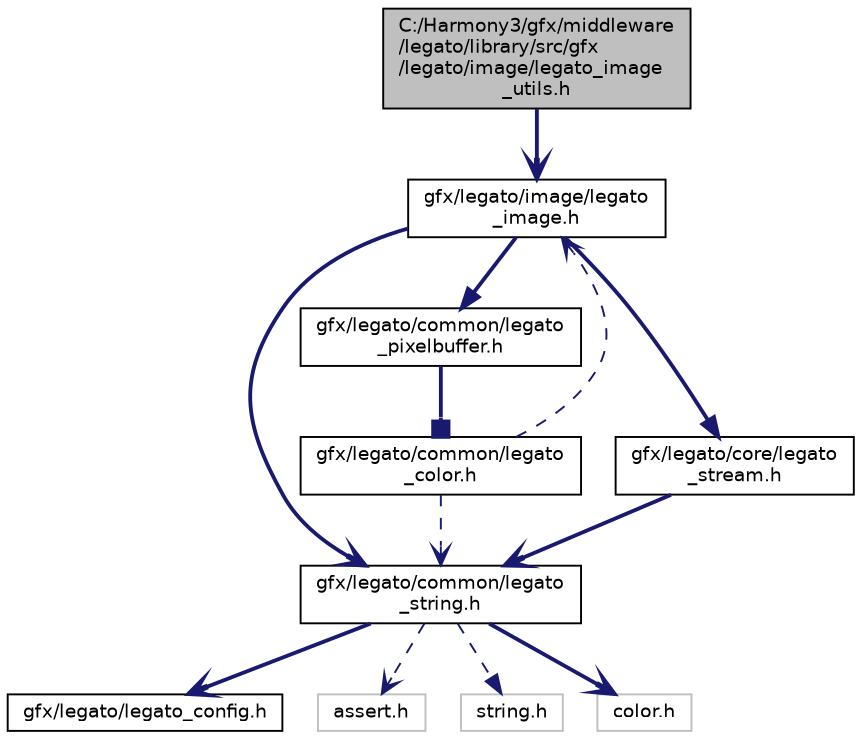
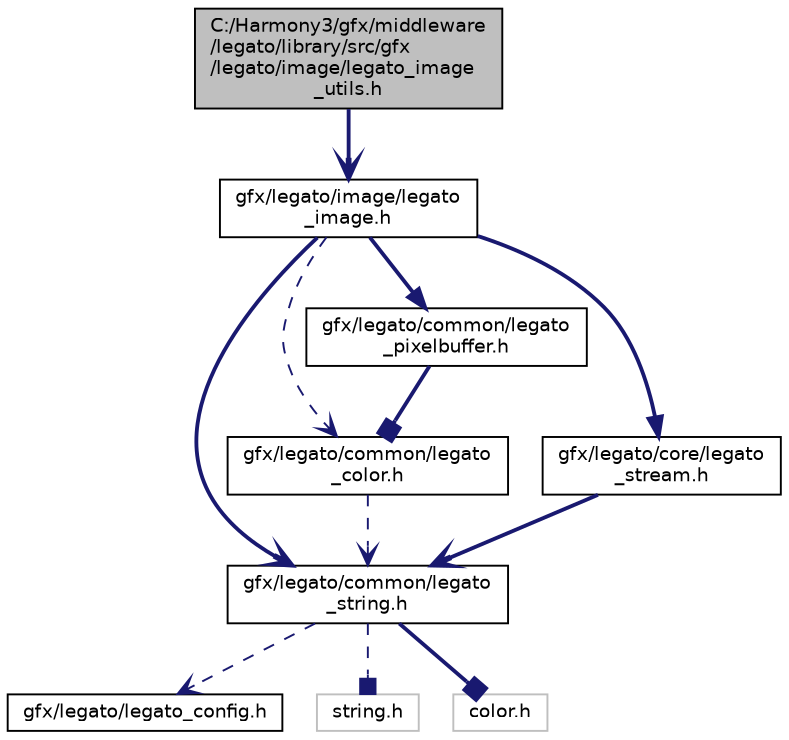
(601, 361) -> (284, 330)
(474, 650) -> (368, 649)
(544, 654) -> (433, 653)
(288, 655) -> (255, 654)
(372, 713) -> none
